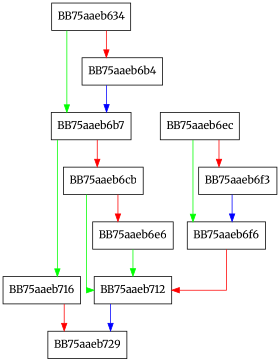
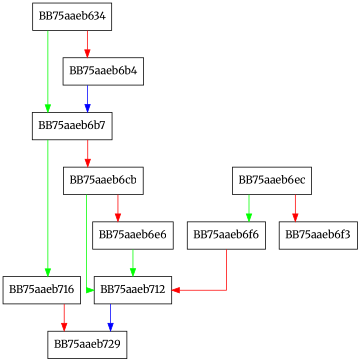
(232, 204) -> none
